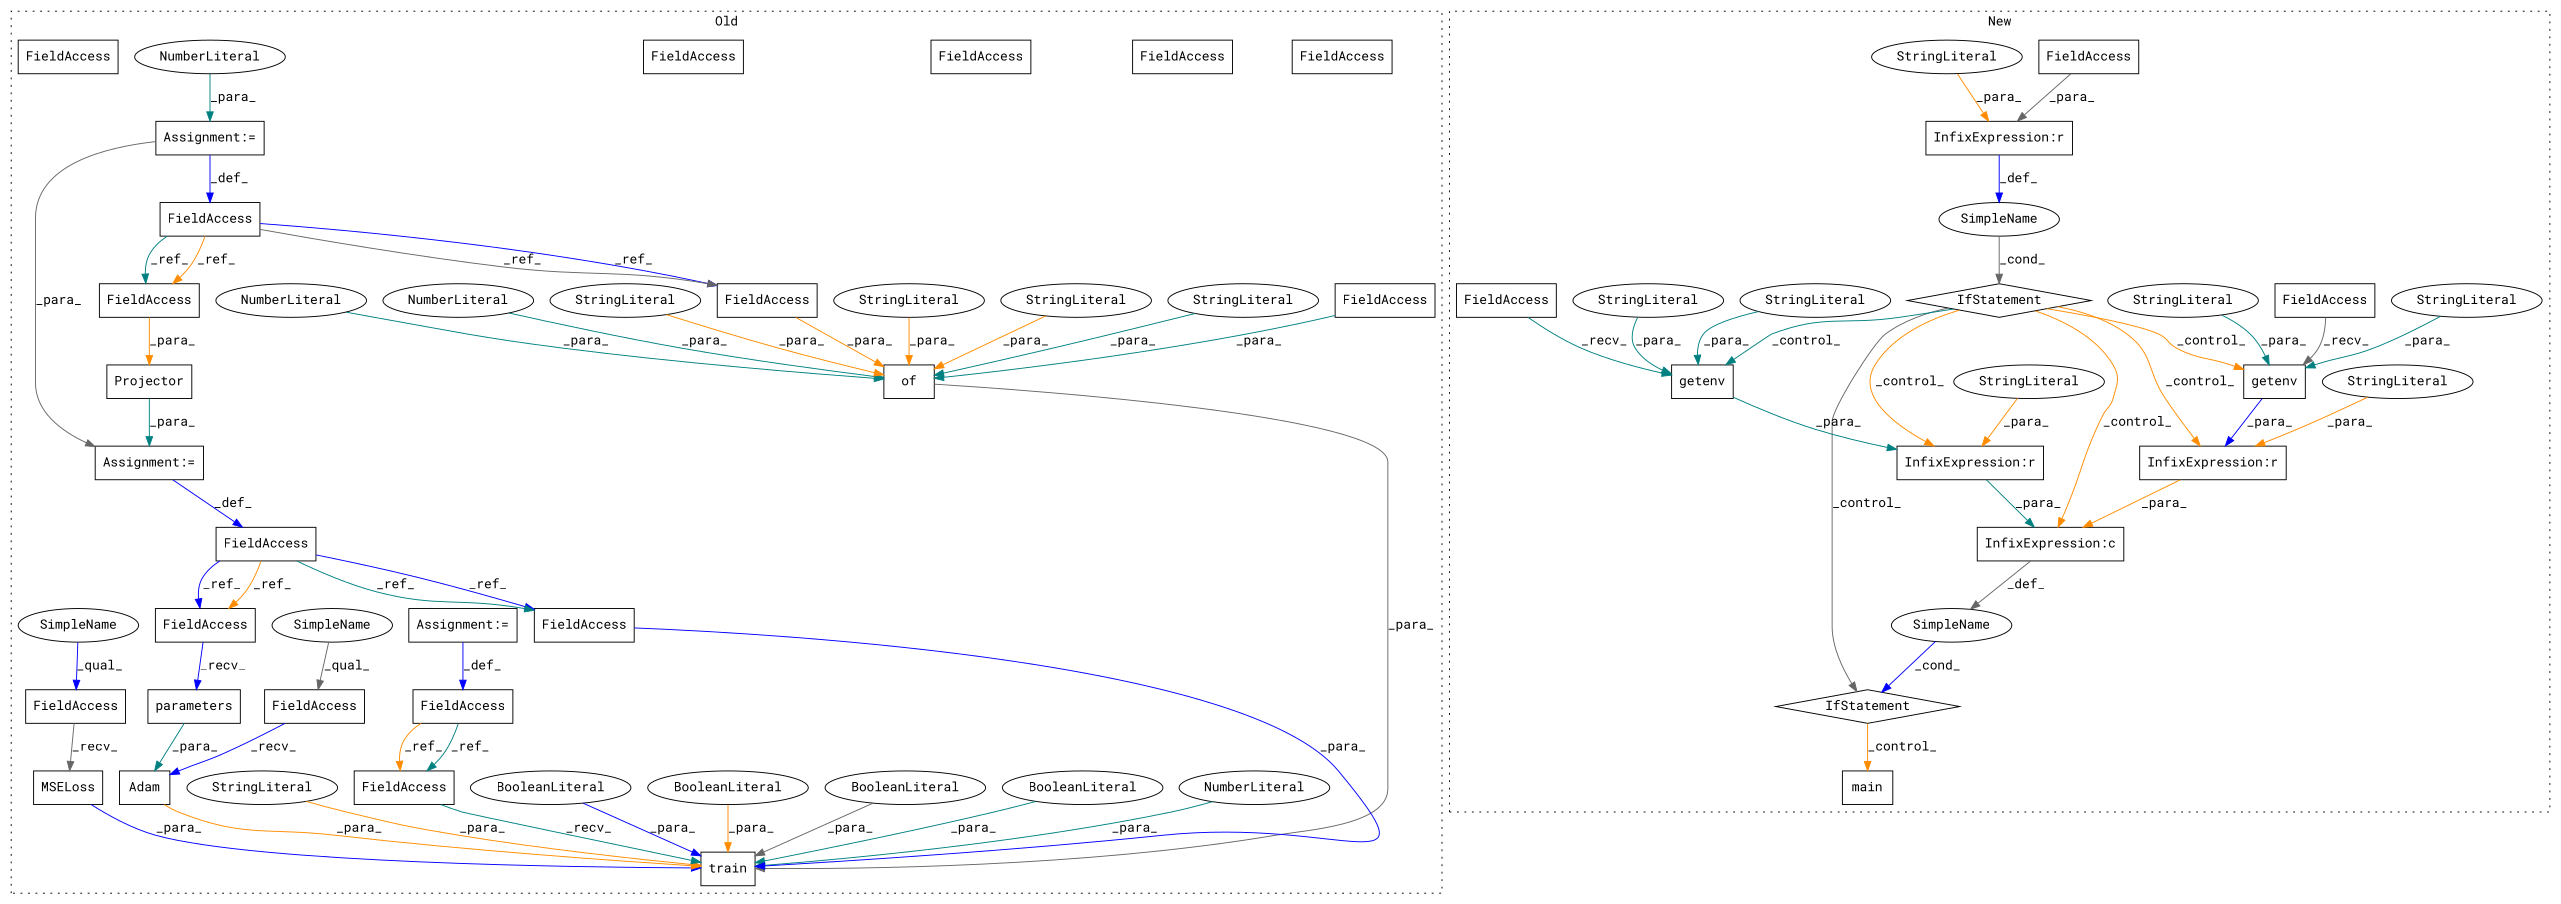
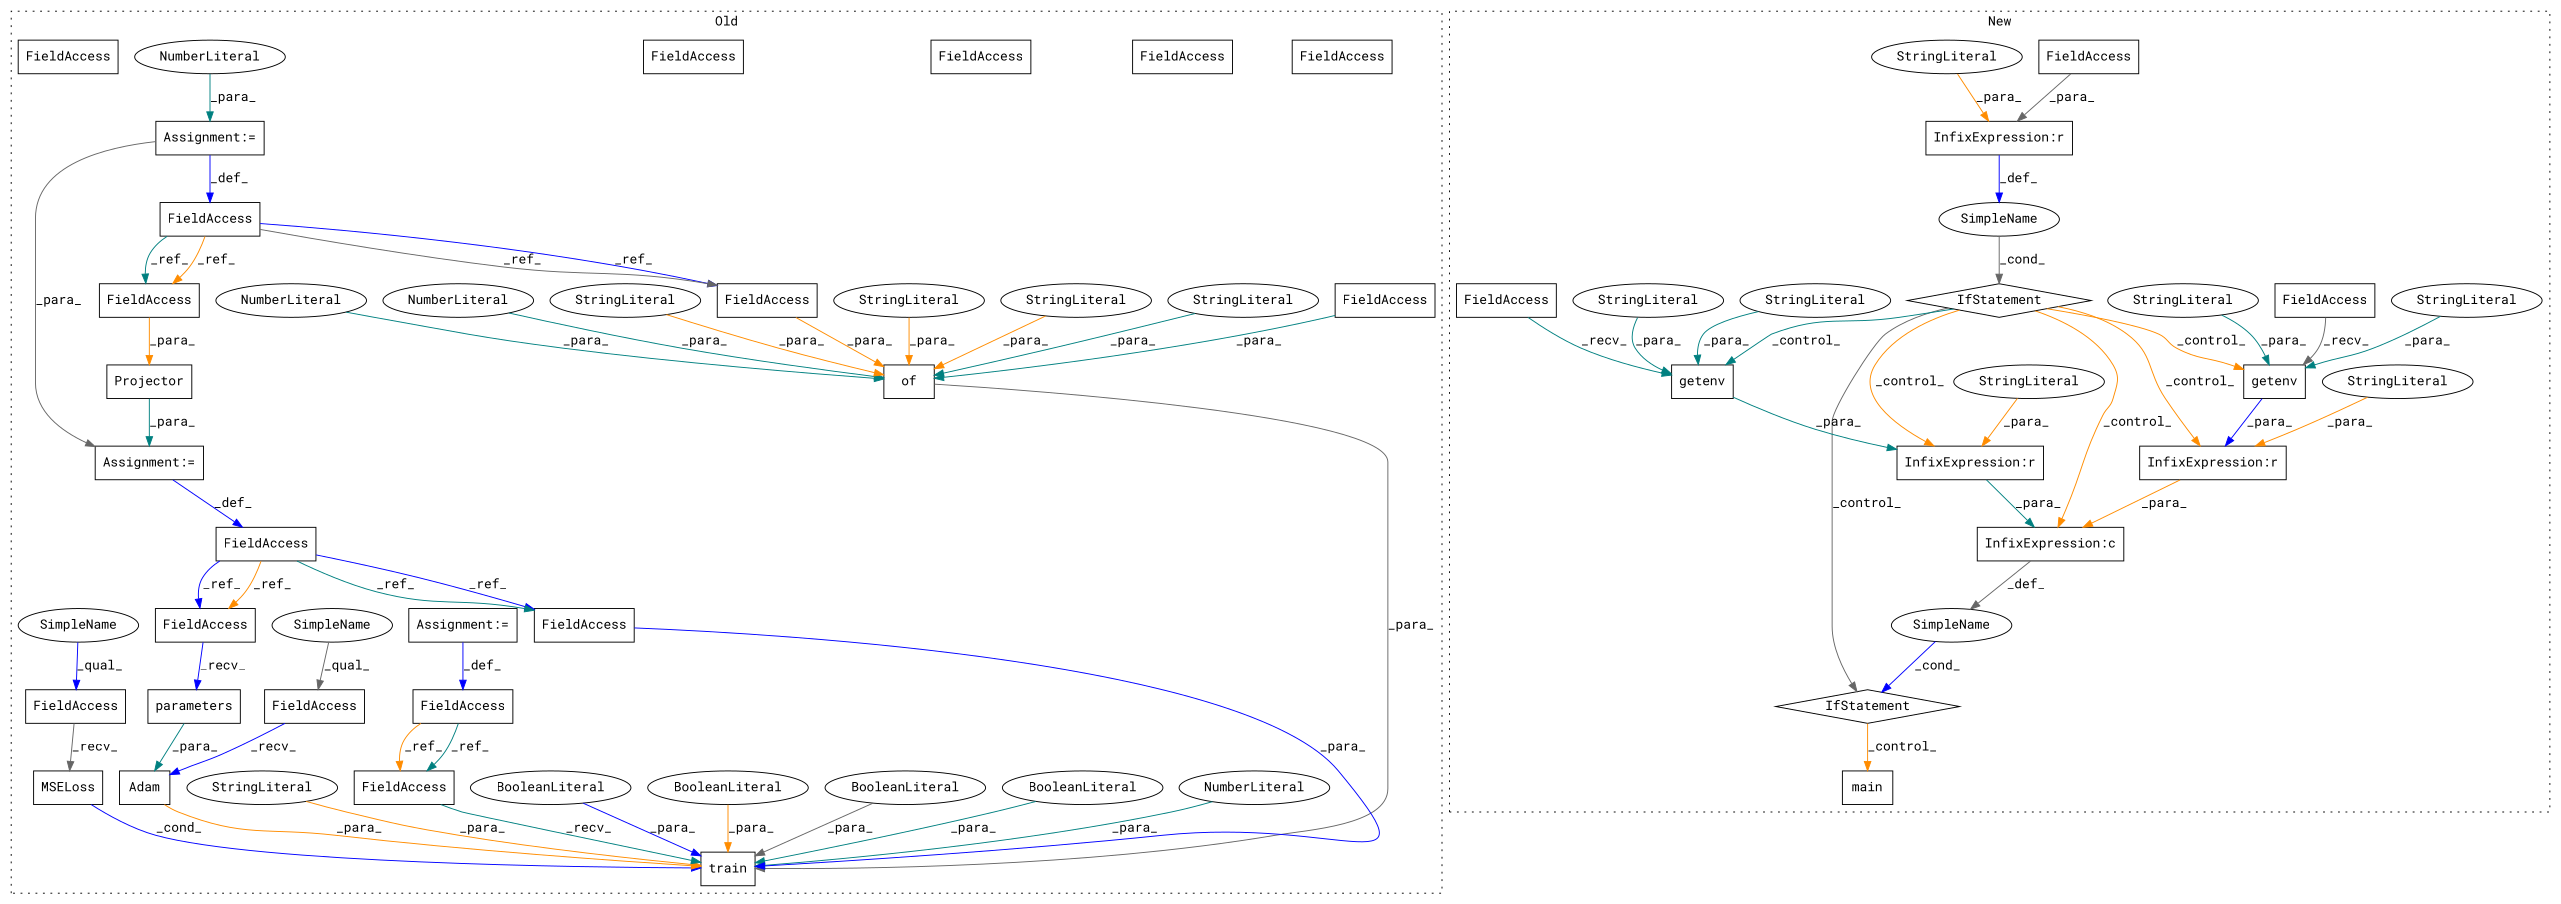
(179, 828) -> (179, 828)
